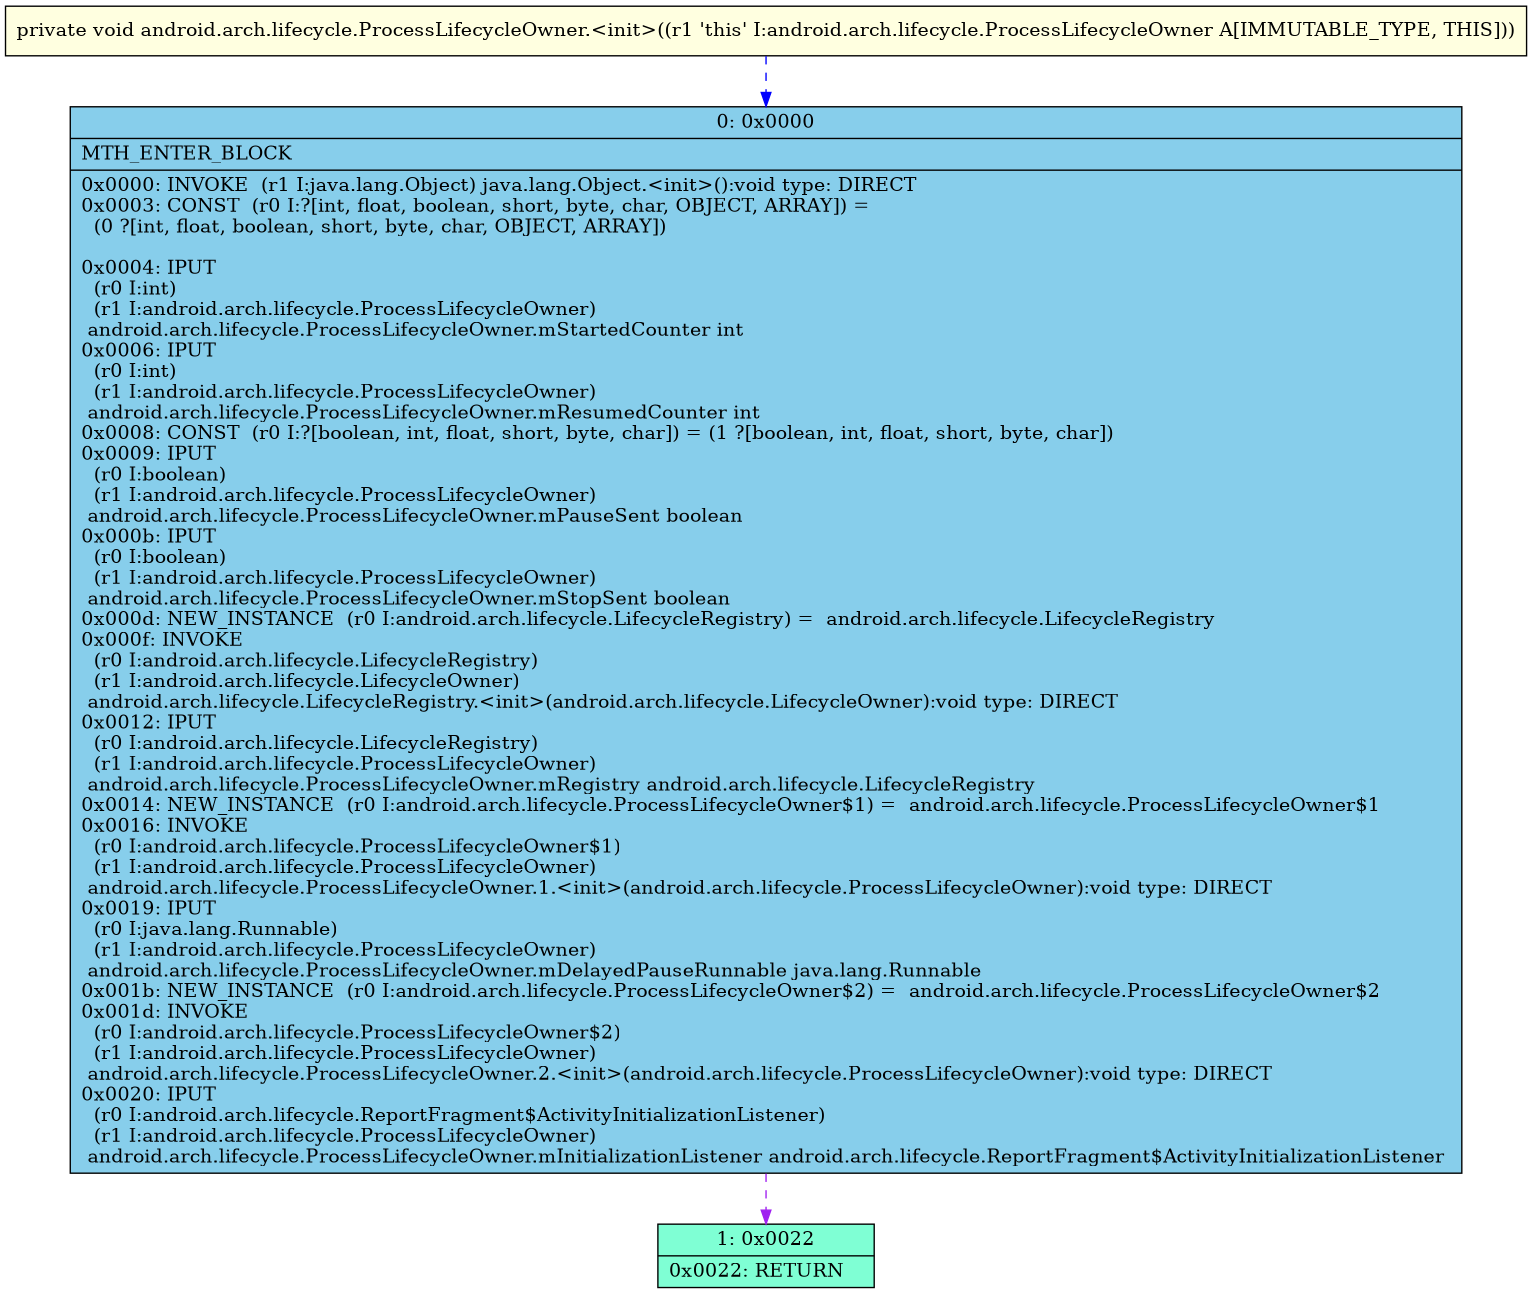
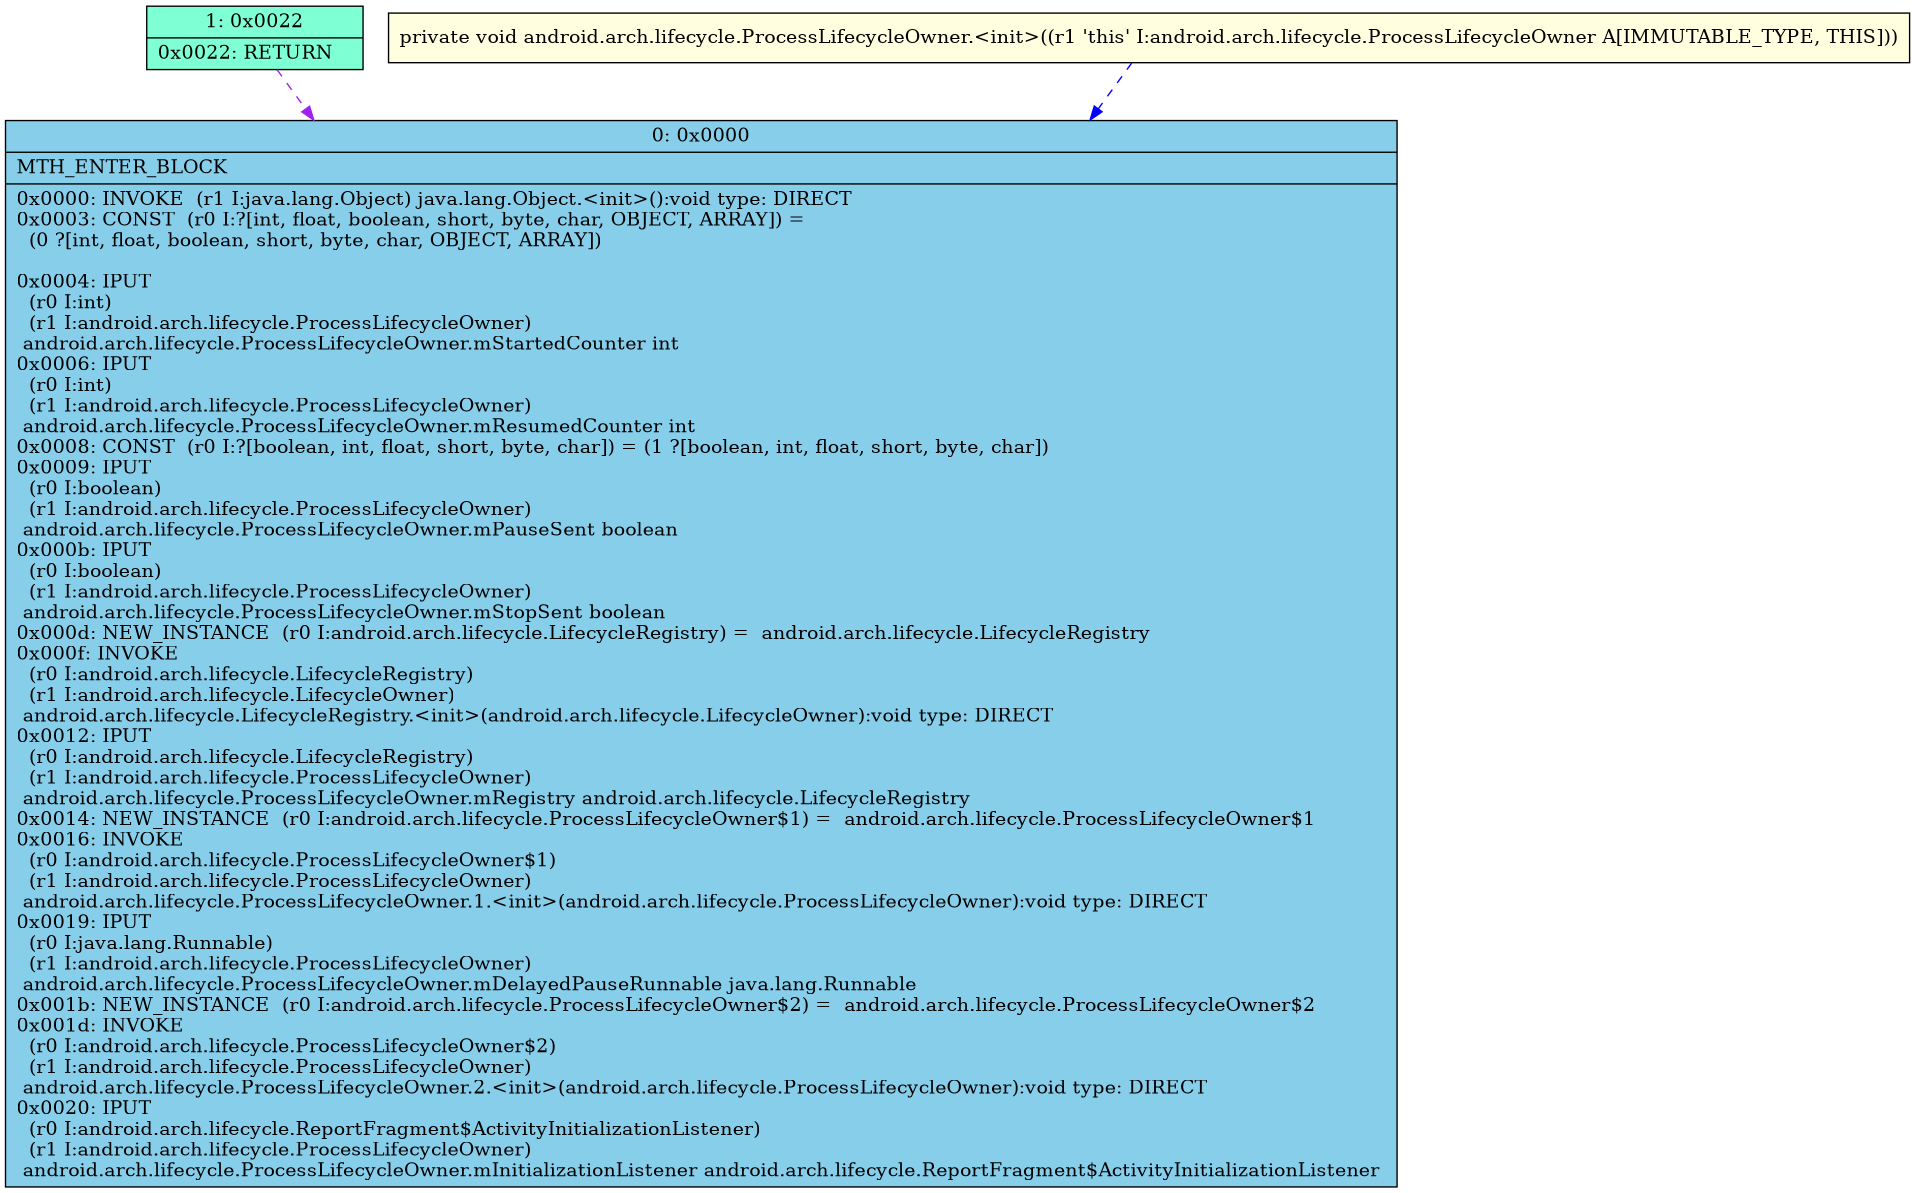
(766, 1192) -> (291, 89)
